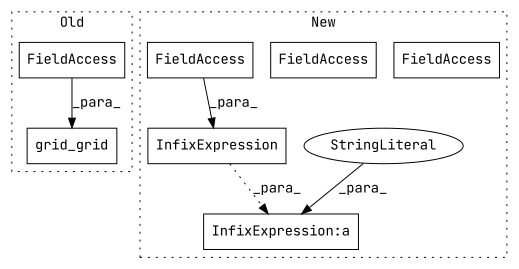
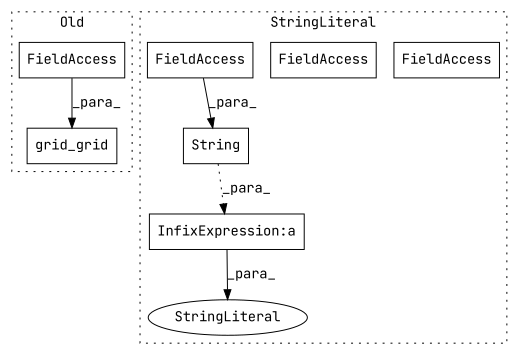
(323, 23) -> (323, 23)
(217, 146) -> (216, 146)
(336, 185) -> (227, 270)
